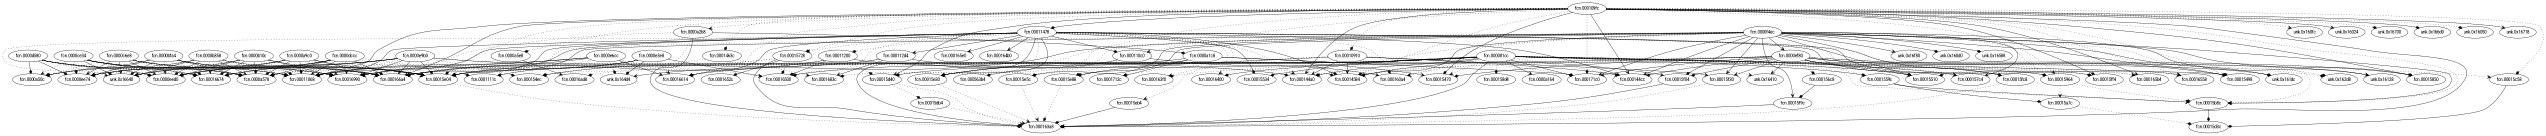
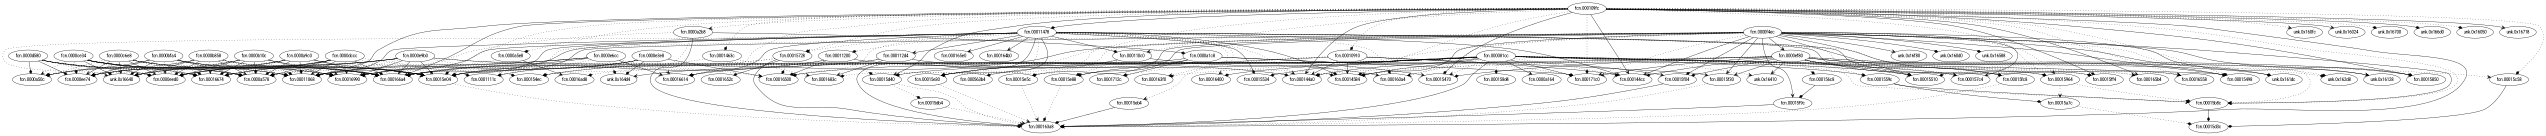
(1673, 51) -> (1673, 51)
(231, 68) -> (231, 68)
